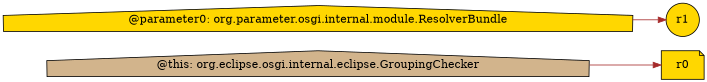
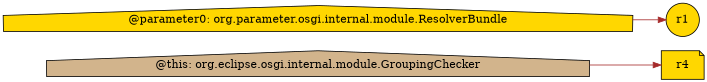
(318, 65) -> (318, 65)
(683, 65) -> (683, 65)
